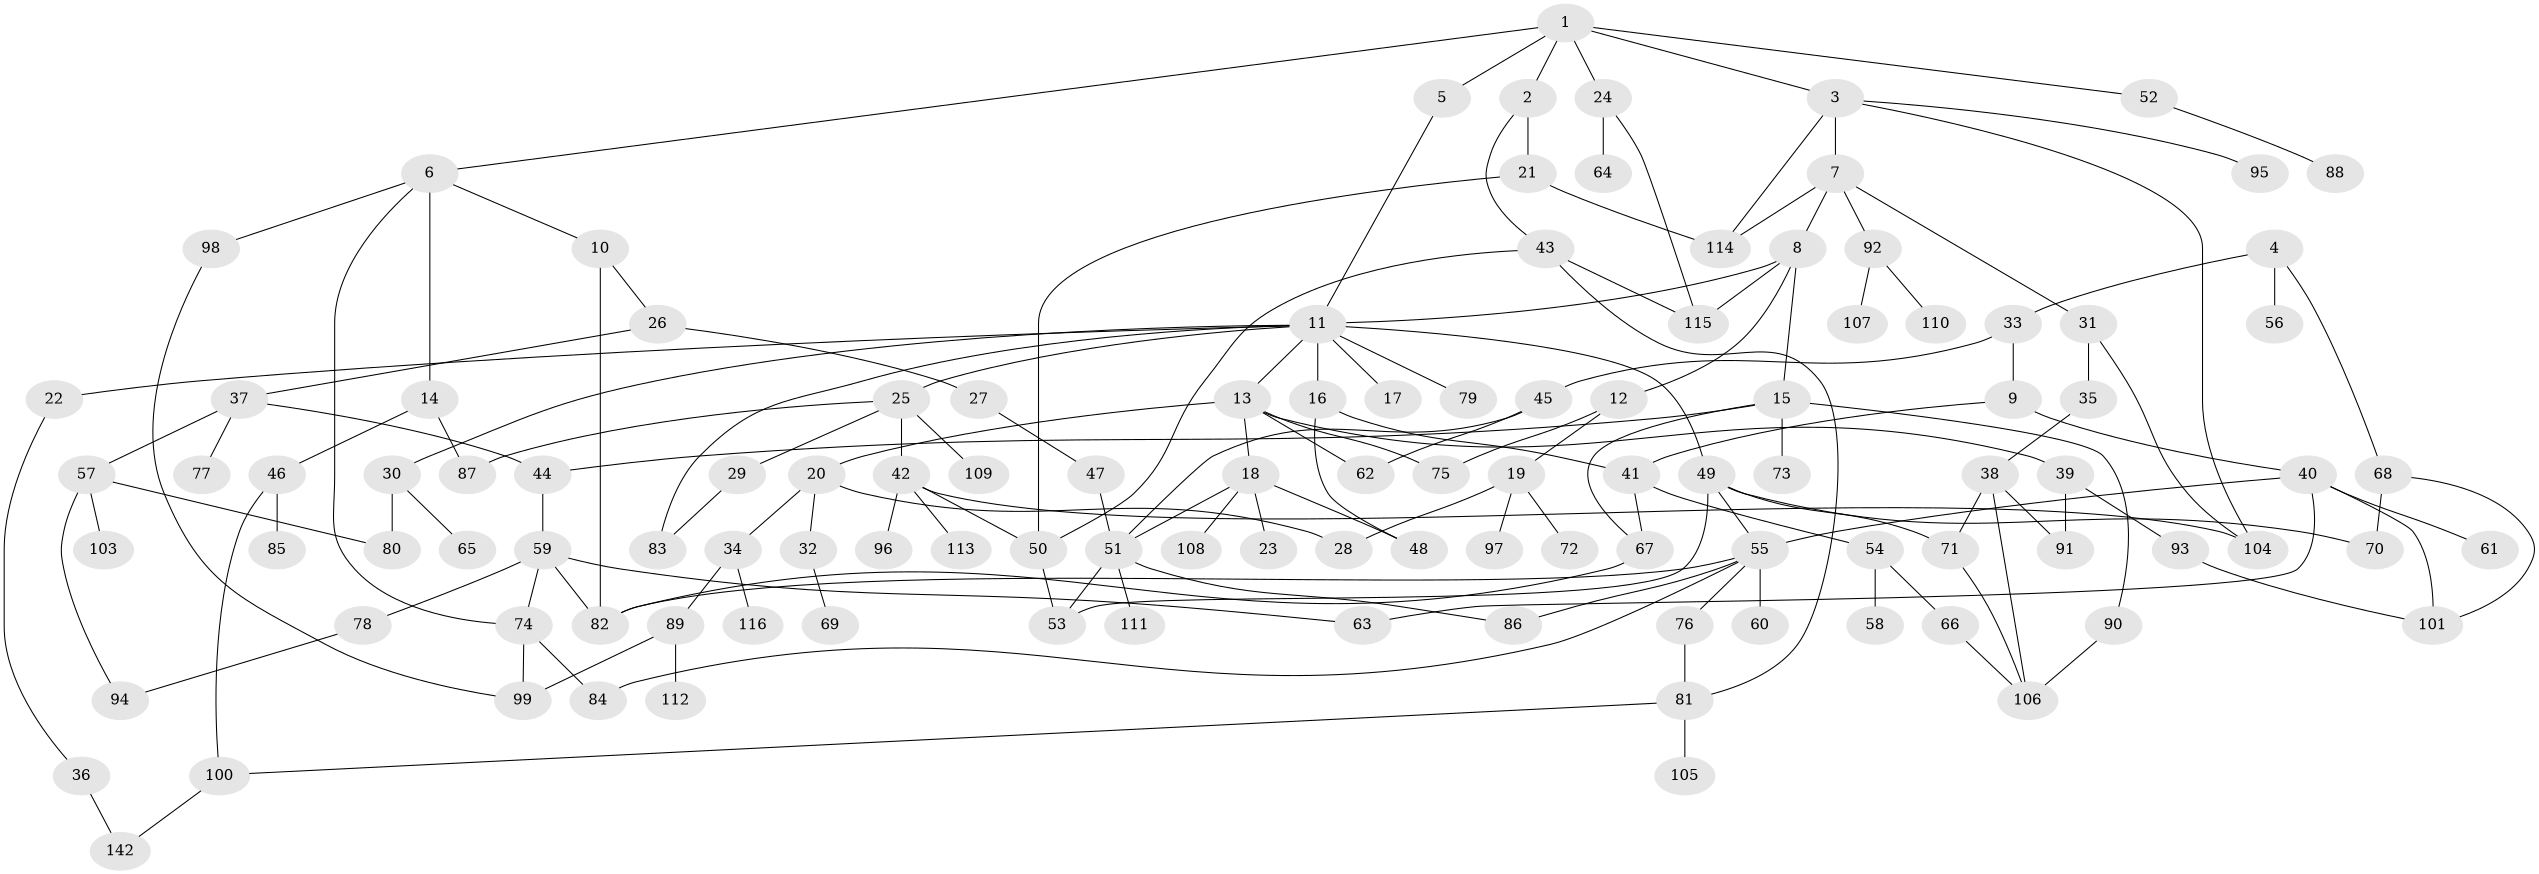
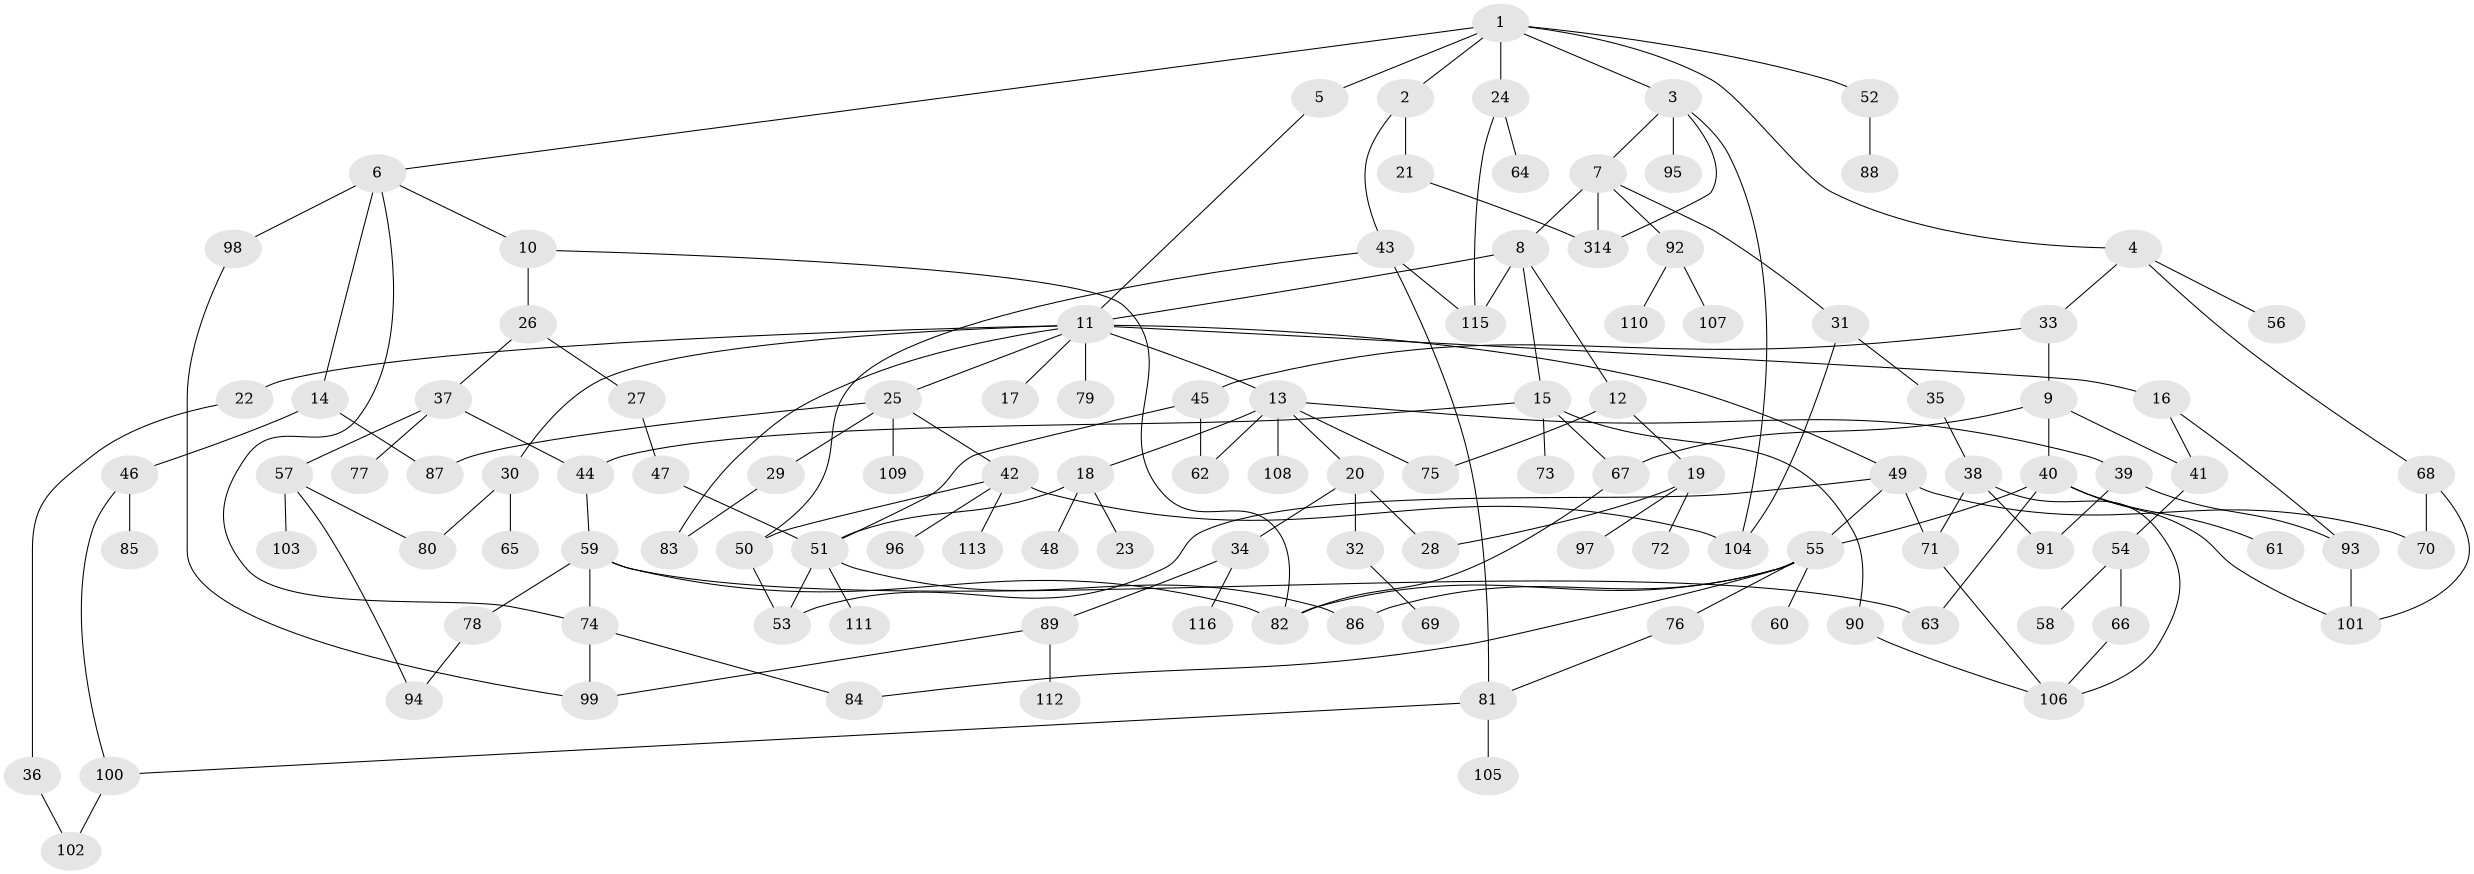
none -> (1802, 169)
(1151, 239) -> none
(1720, 249) -> (1598, 249)
(1330, 496) -> (2259, 473)
(1637, 506) -> (1832, 431)
(1225, 508) -> (1278, 437)
(120, 851) -> (71, 851)
